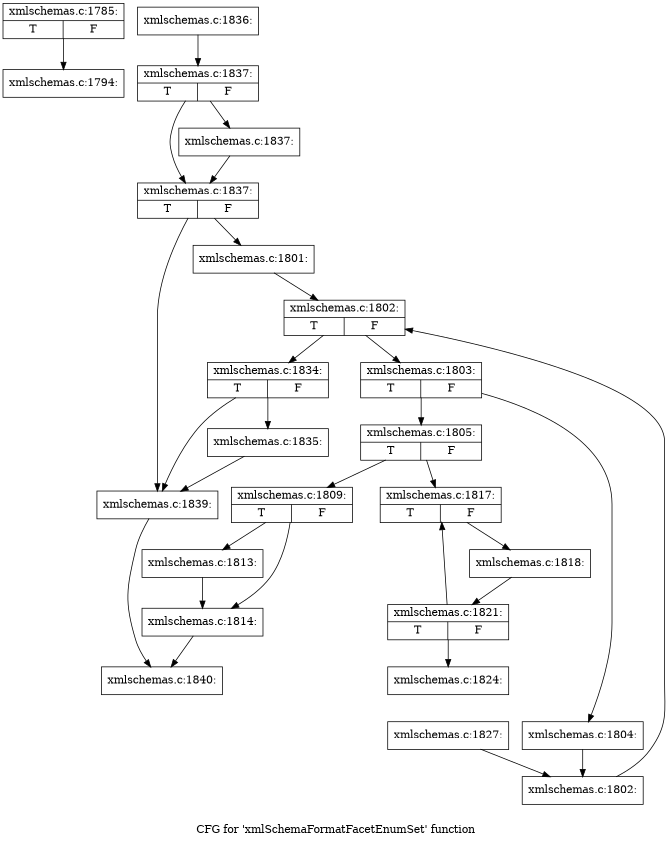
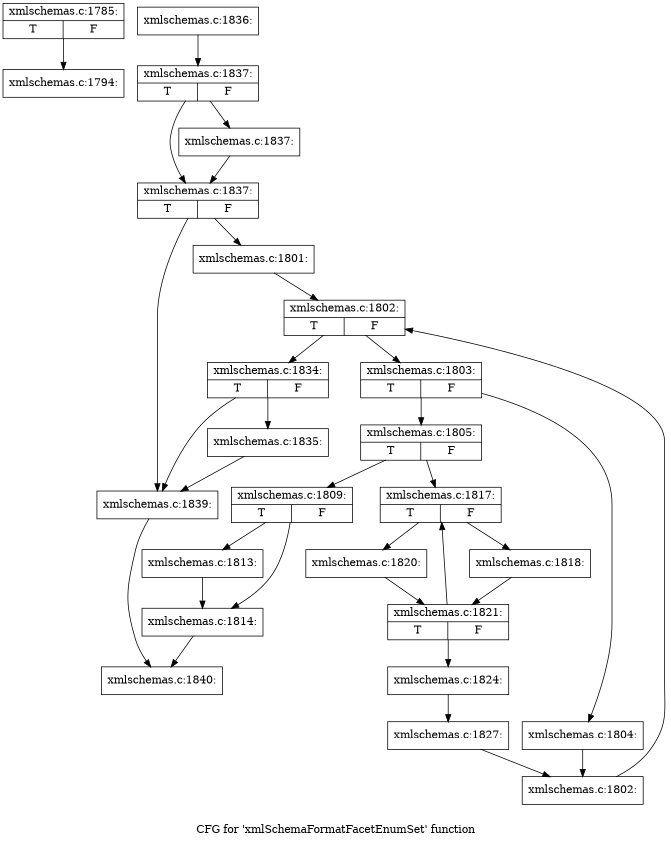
none -> (366, 564)
none -> (448, 704)
